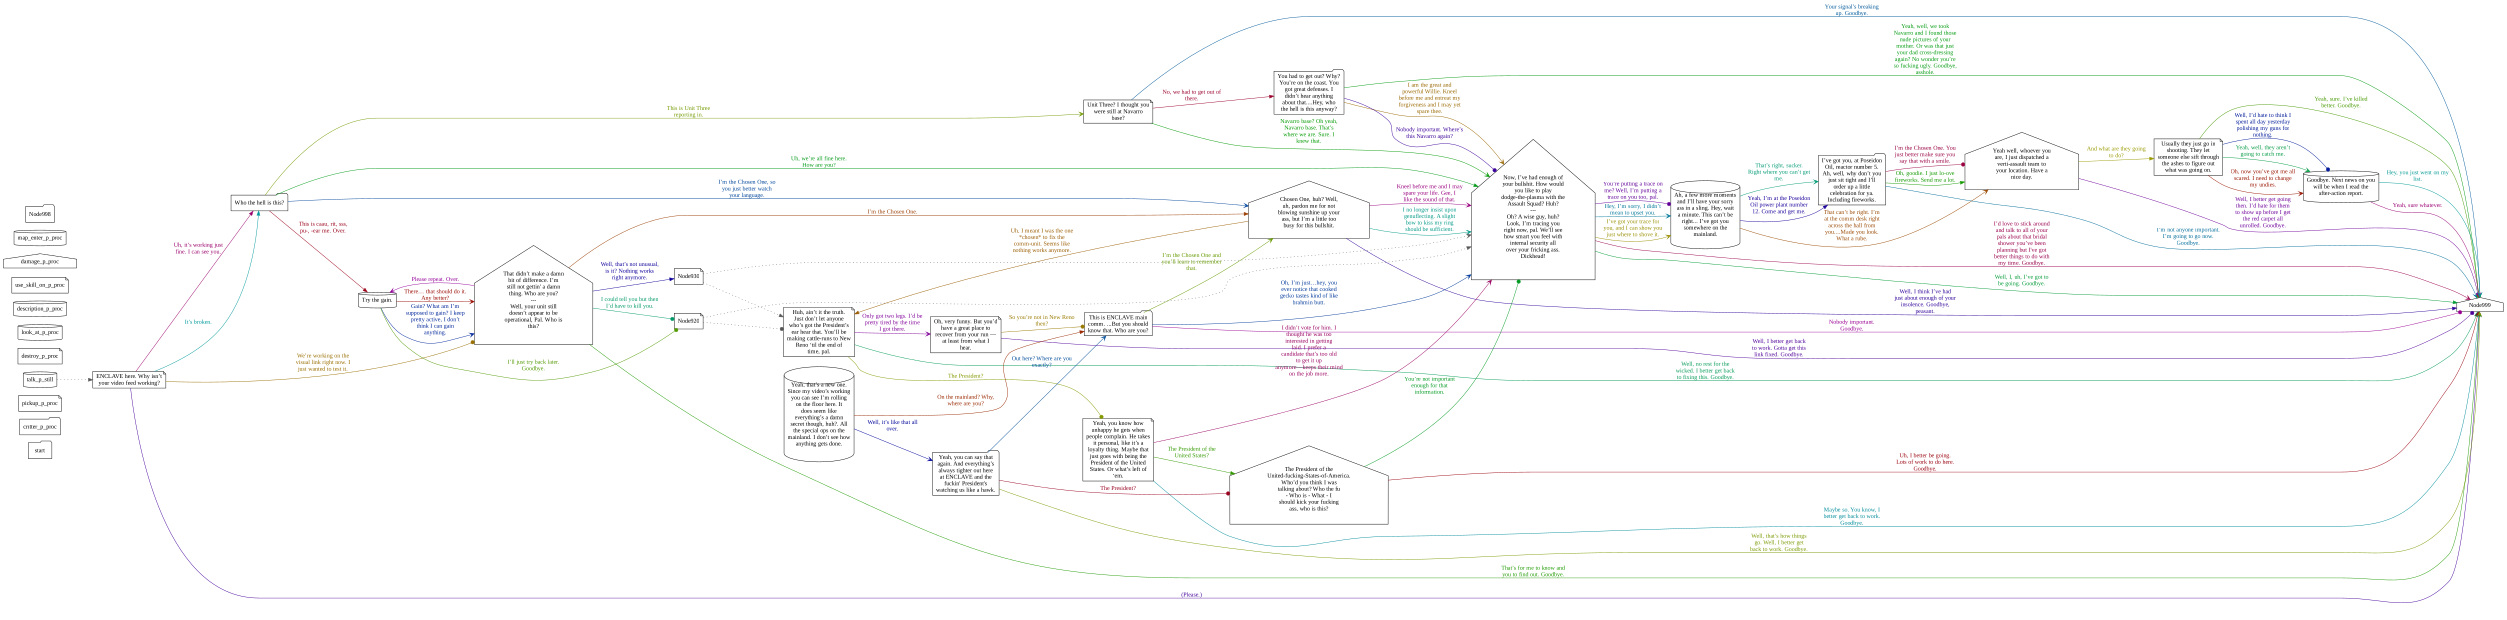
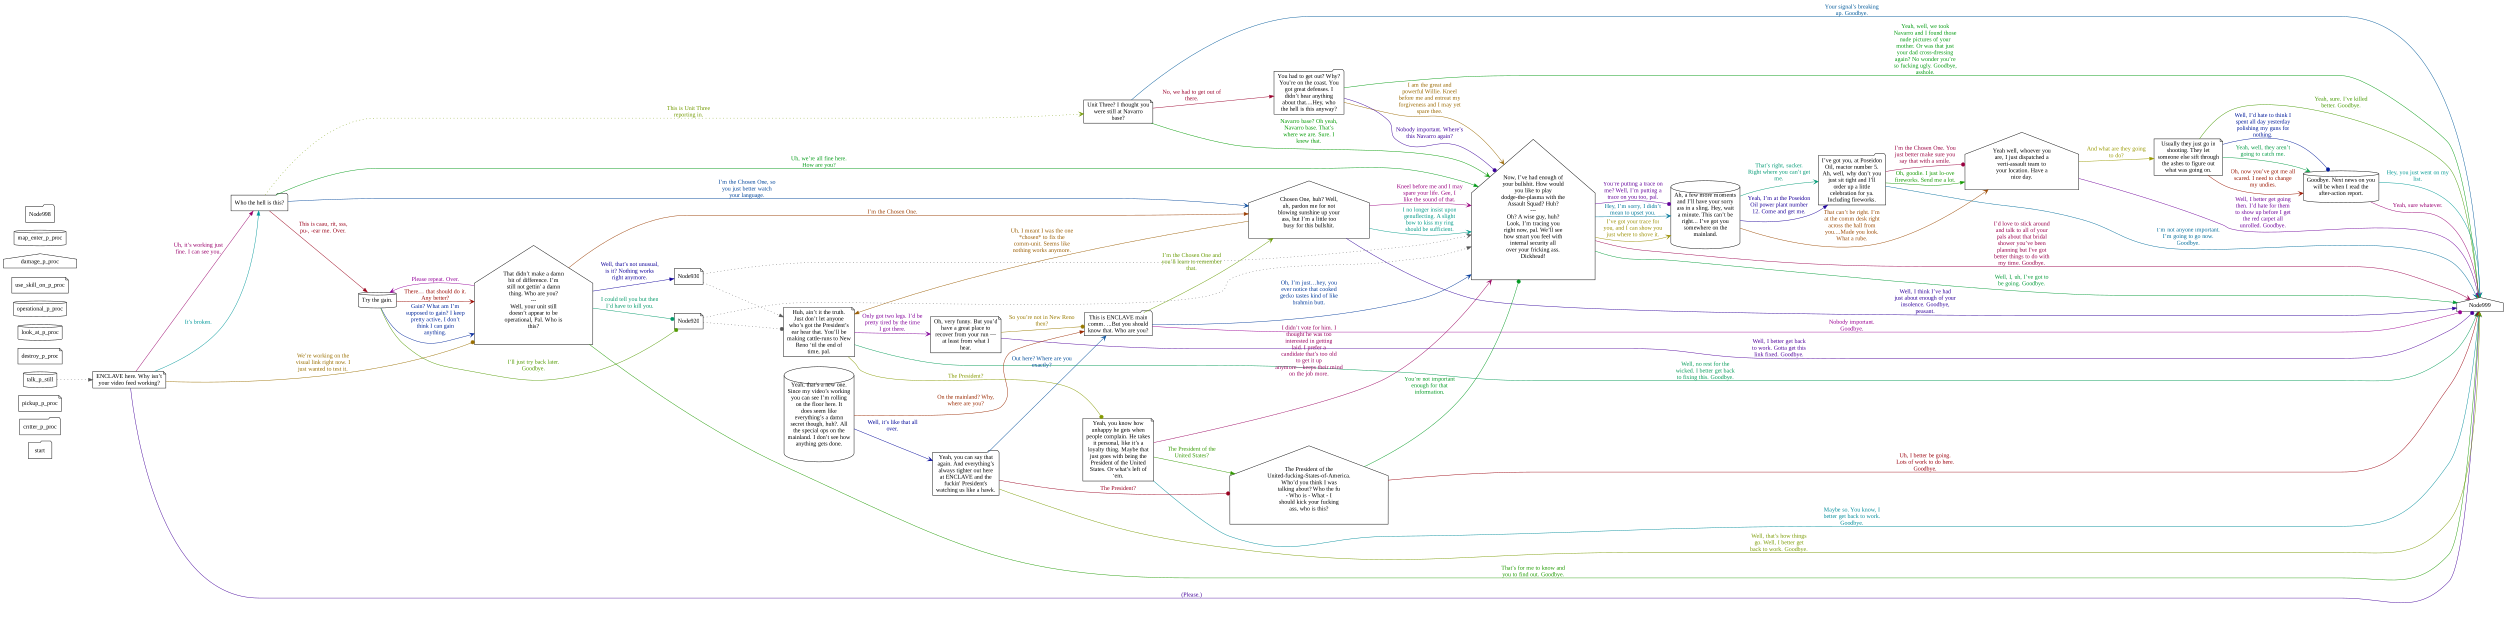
(658, 118) -> (658, 118)
(40, 309) -> (40, 309)
